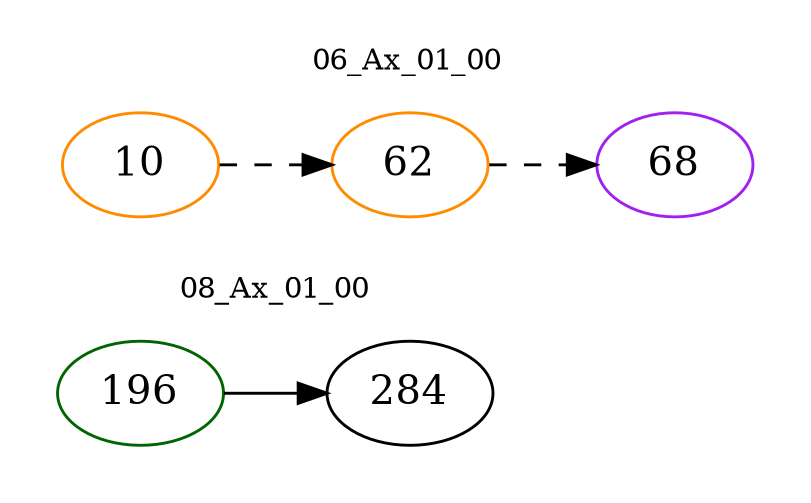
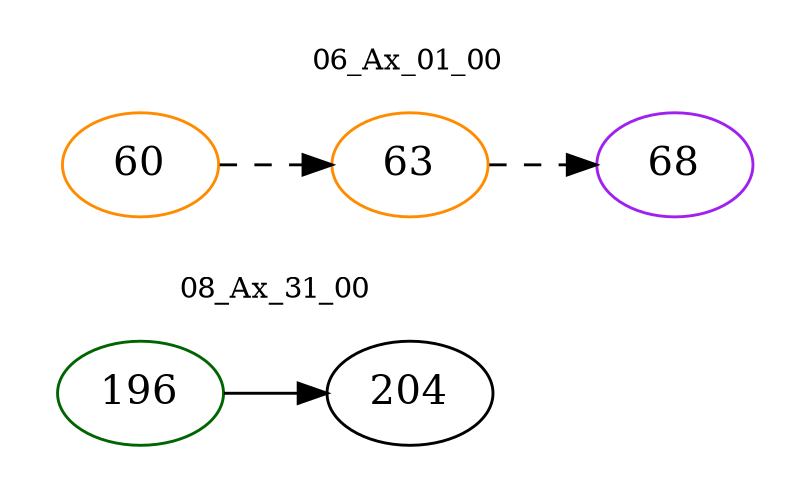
(141, 165) -> (141, 165)
(410, 165) -> (410, 165)
(275, 291) -> (275, 291)
(410, 393) -> (410, 393)
